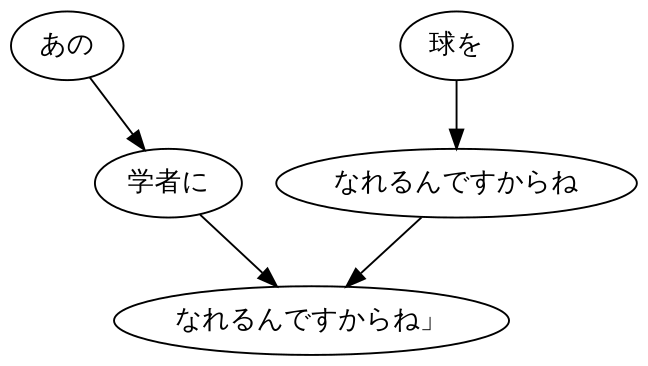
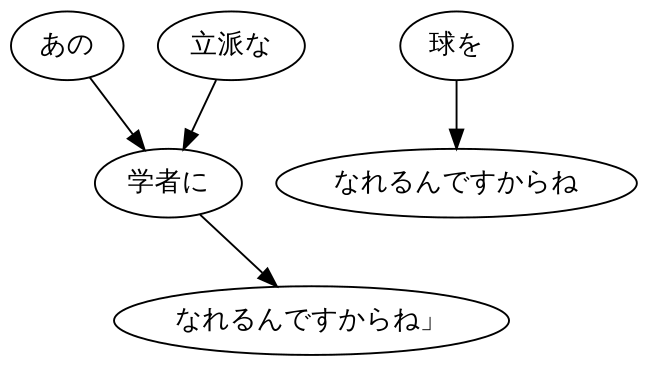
none -> (231, 46)
(391, 245) -> none
